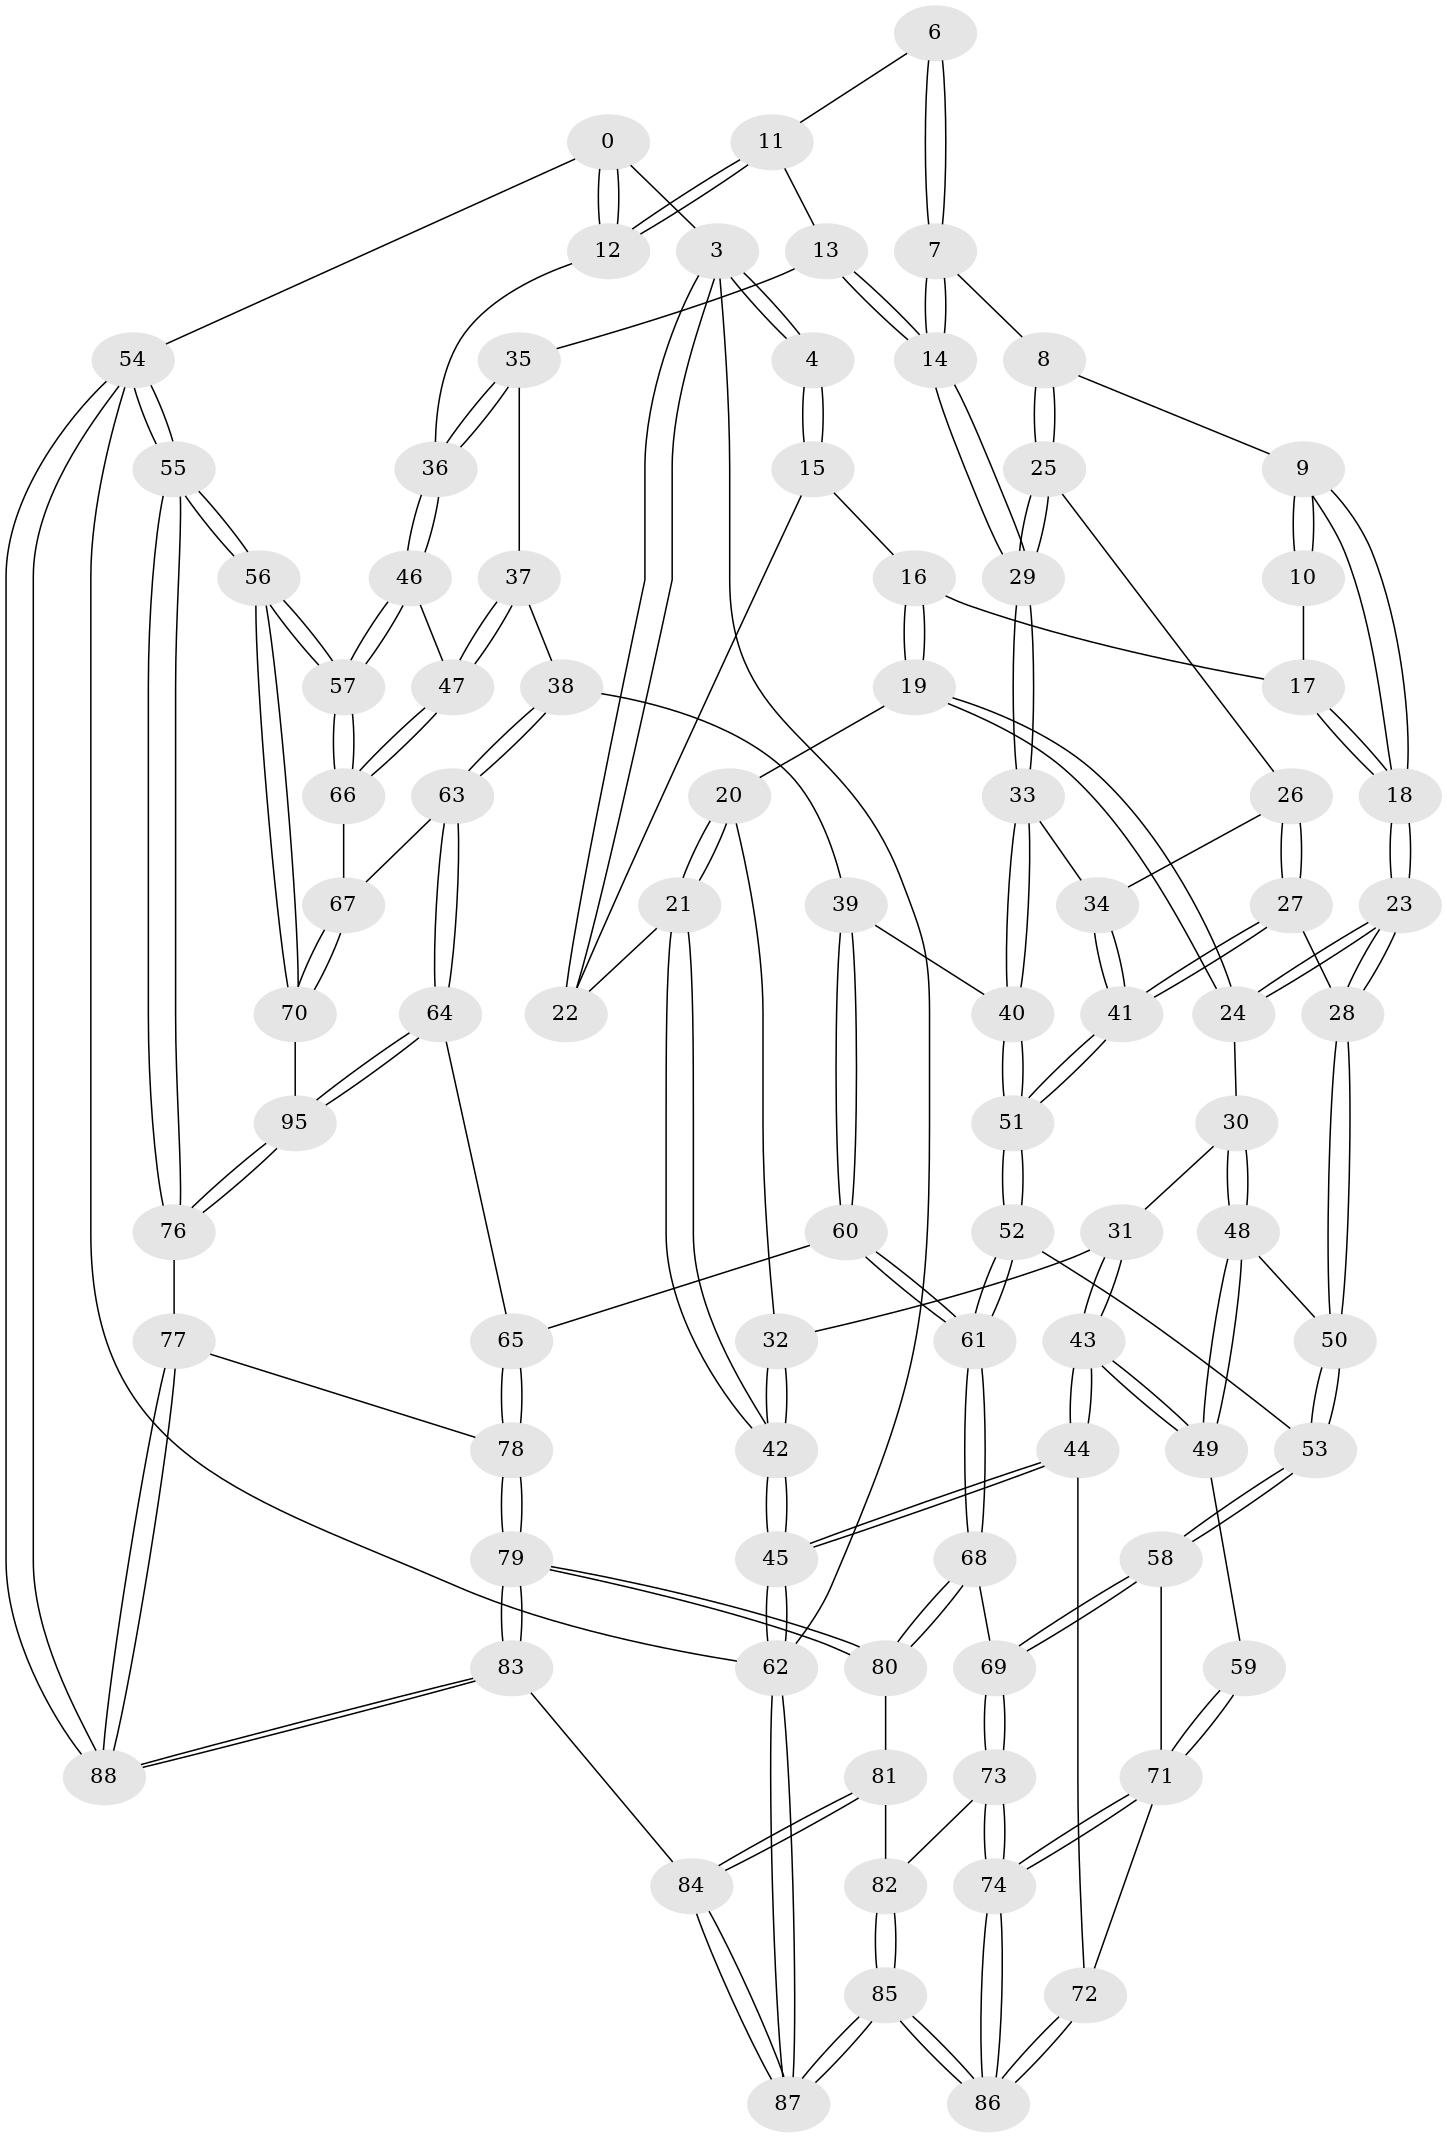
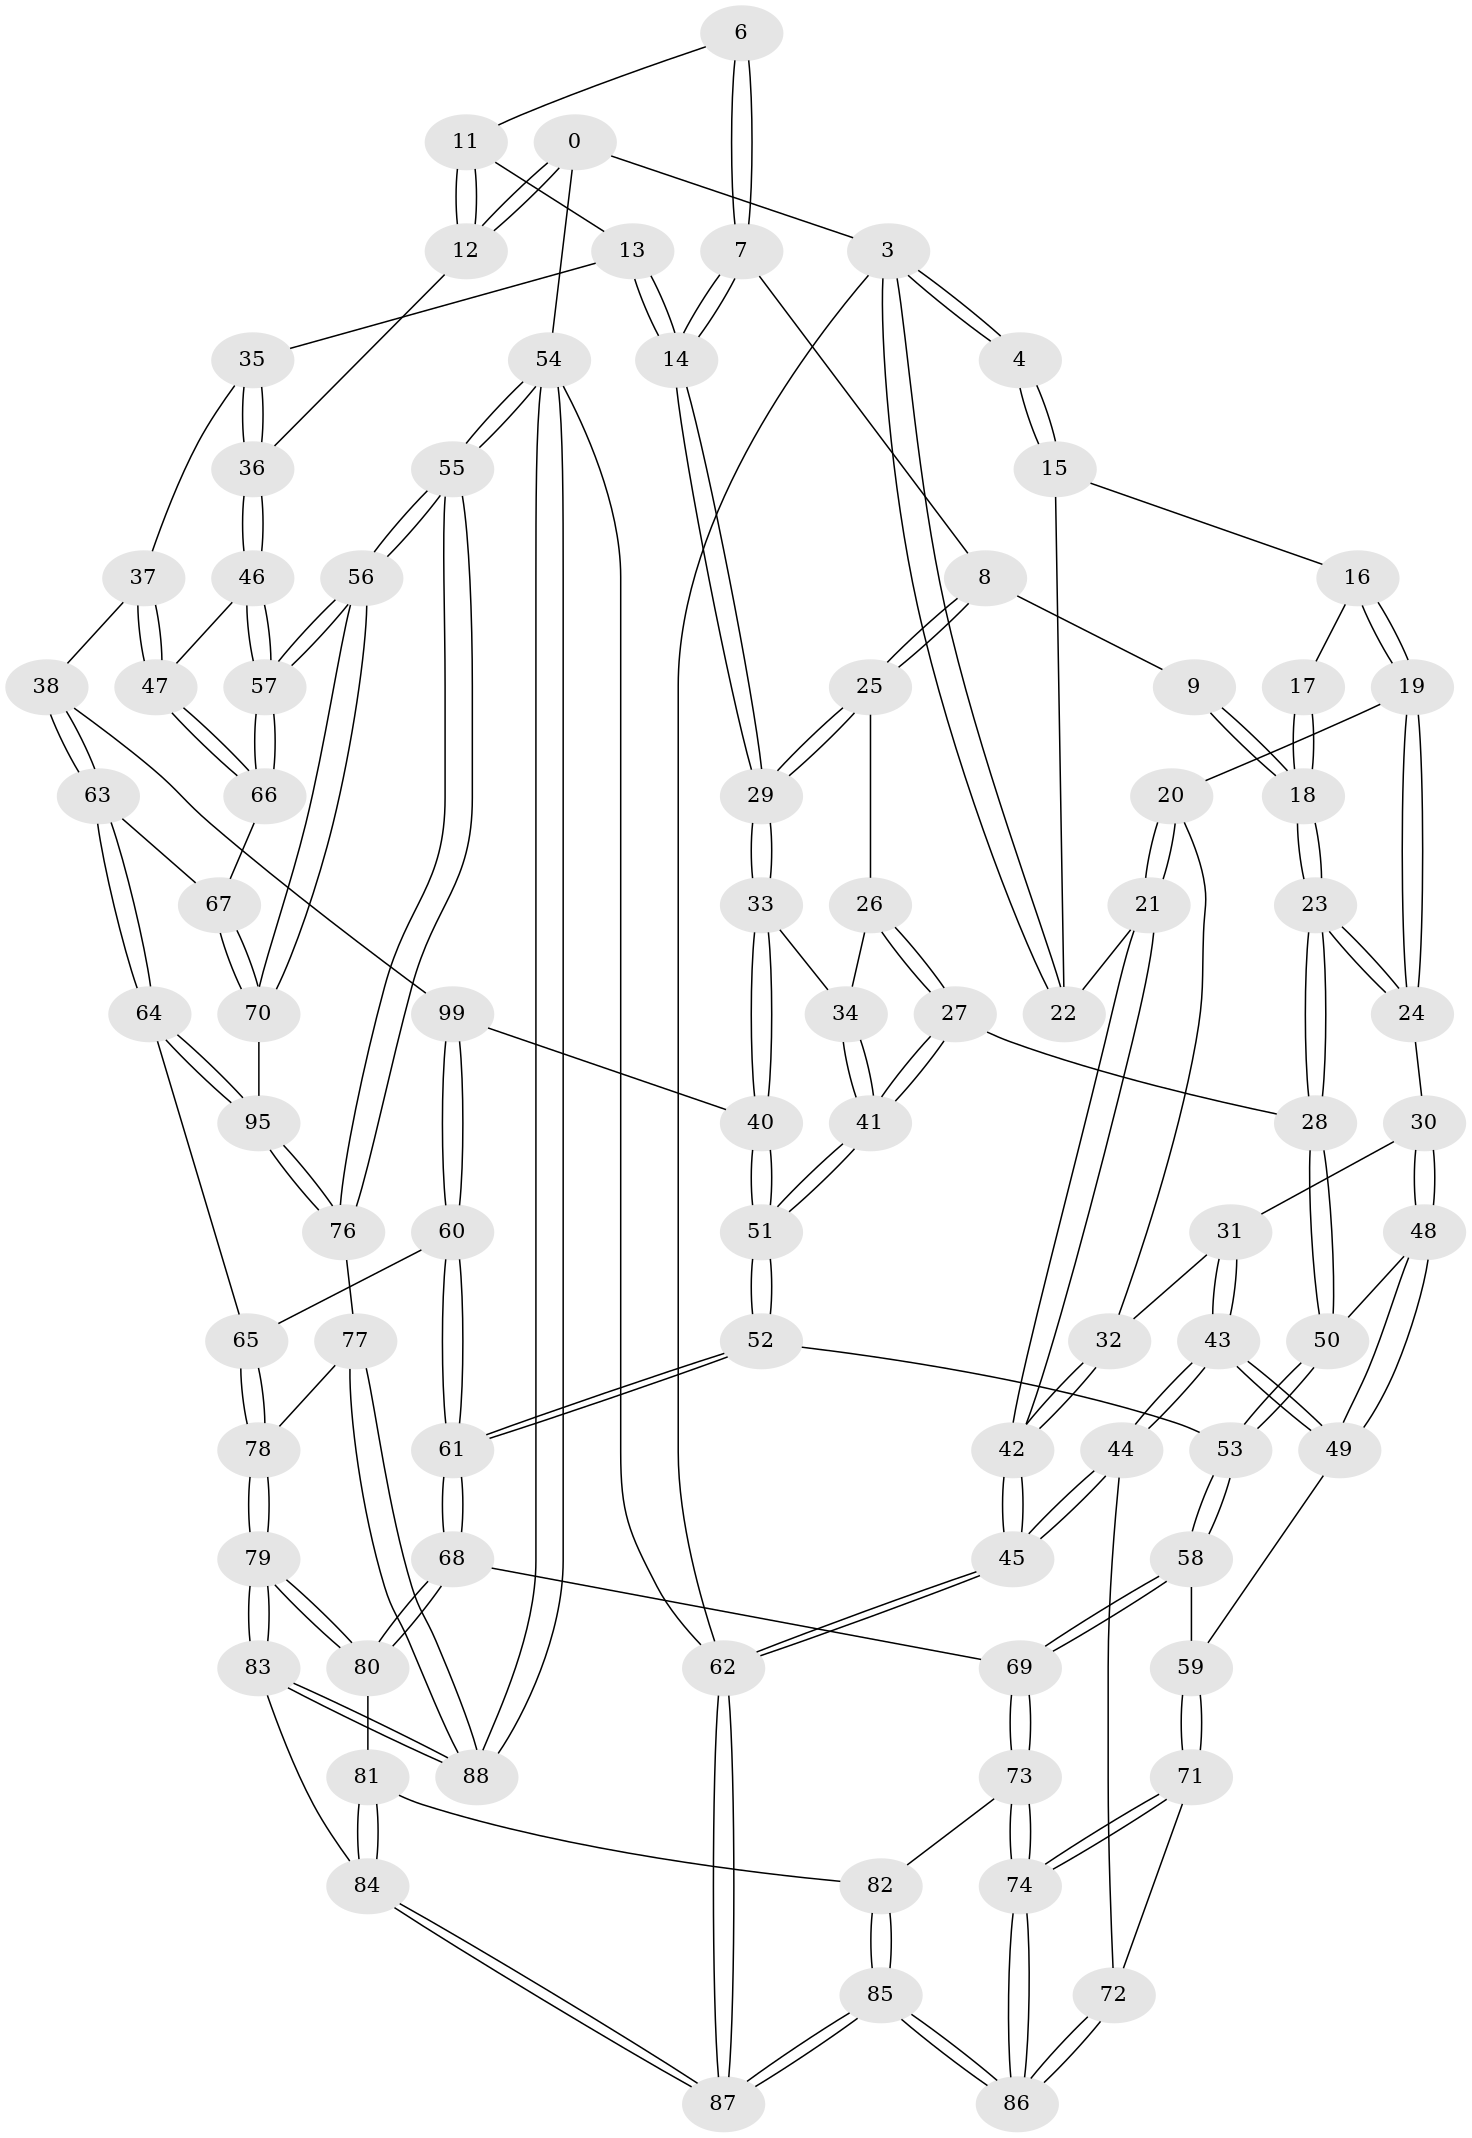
(1303, 578) -> none
(846, 905) -> (453, 1014)
(1161, 1668) -> (1191, 1614)
